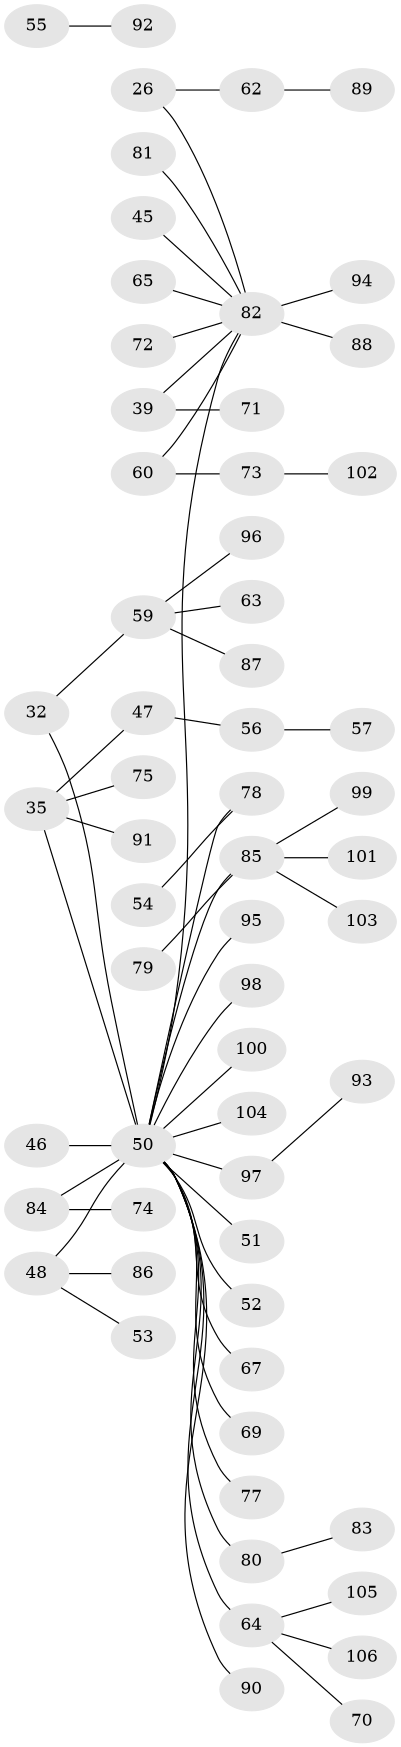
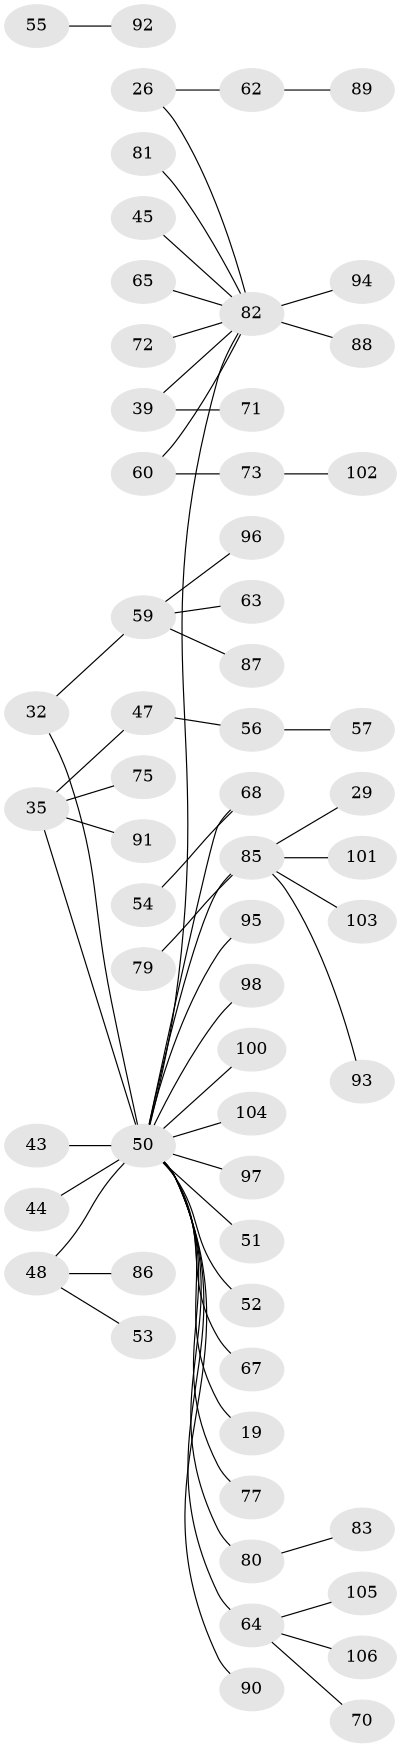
(252, 794) -> (252, 794)
(362, 794) -> (362, 794)
(307, 1130) -> (323, 963)
(37, 1146) -> (37, 1146)
(37, 1210) -> (37, 1210)
(143, 1210) -> none
(252, 1434) -> (252, 1434)
